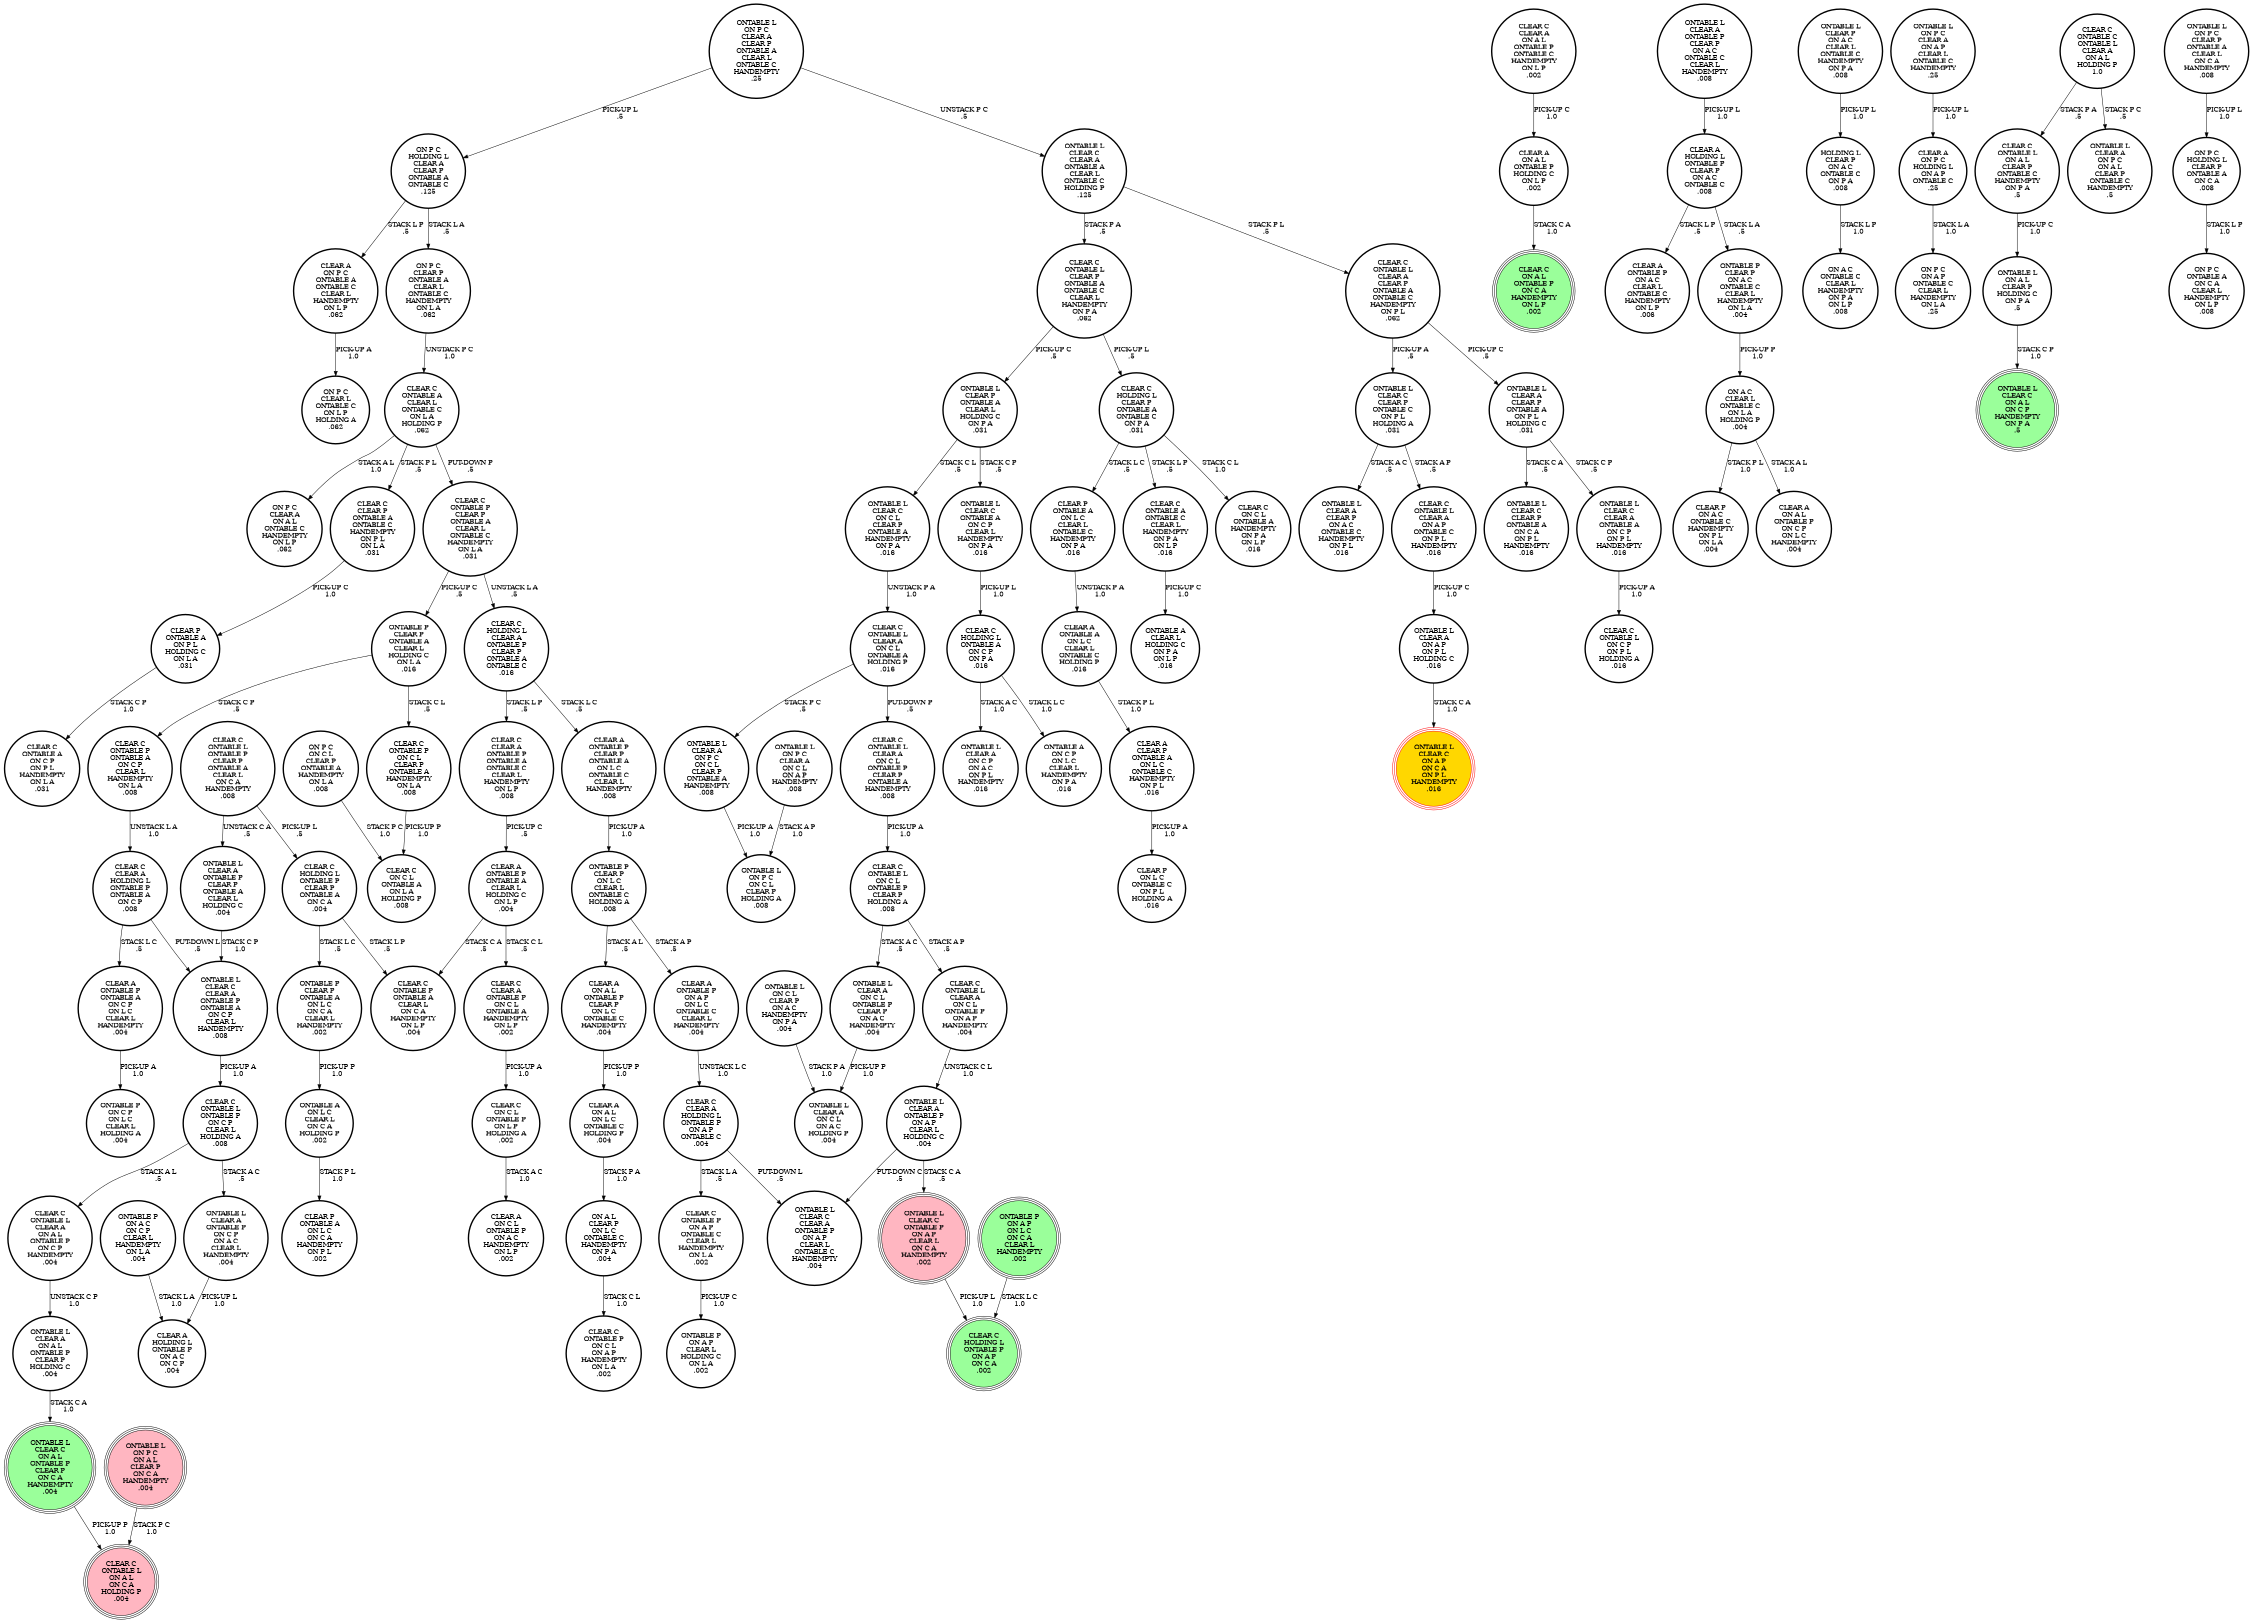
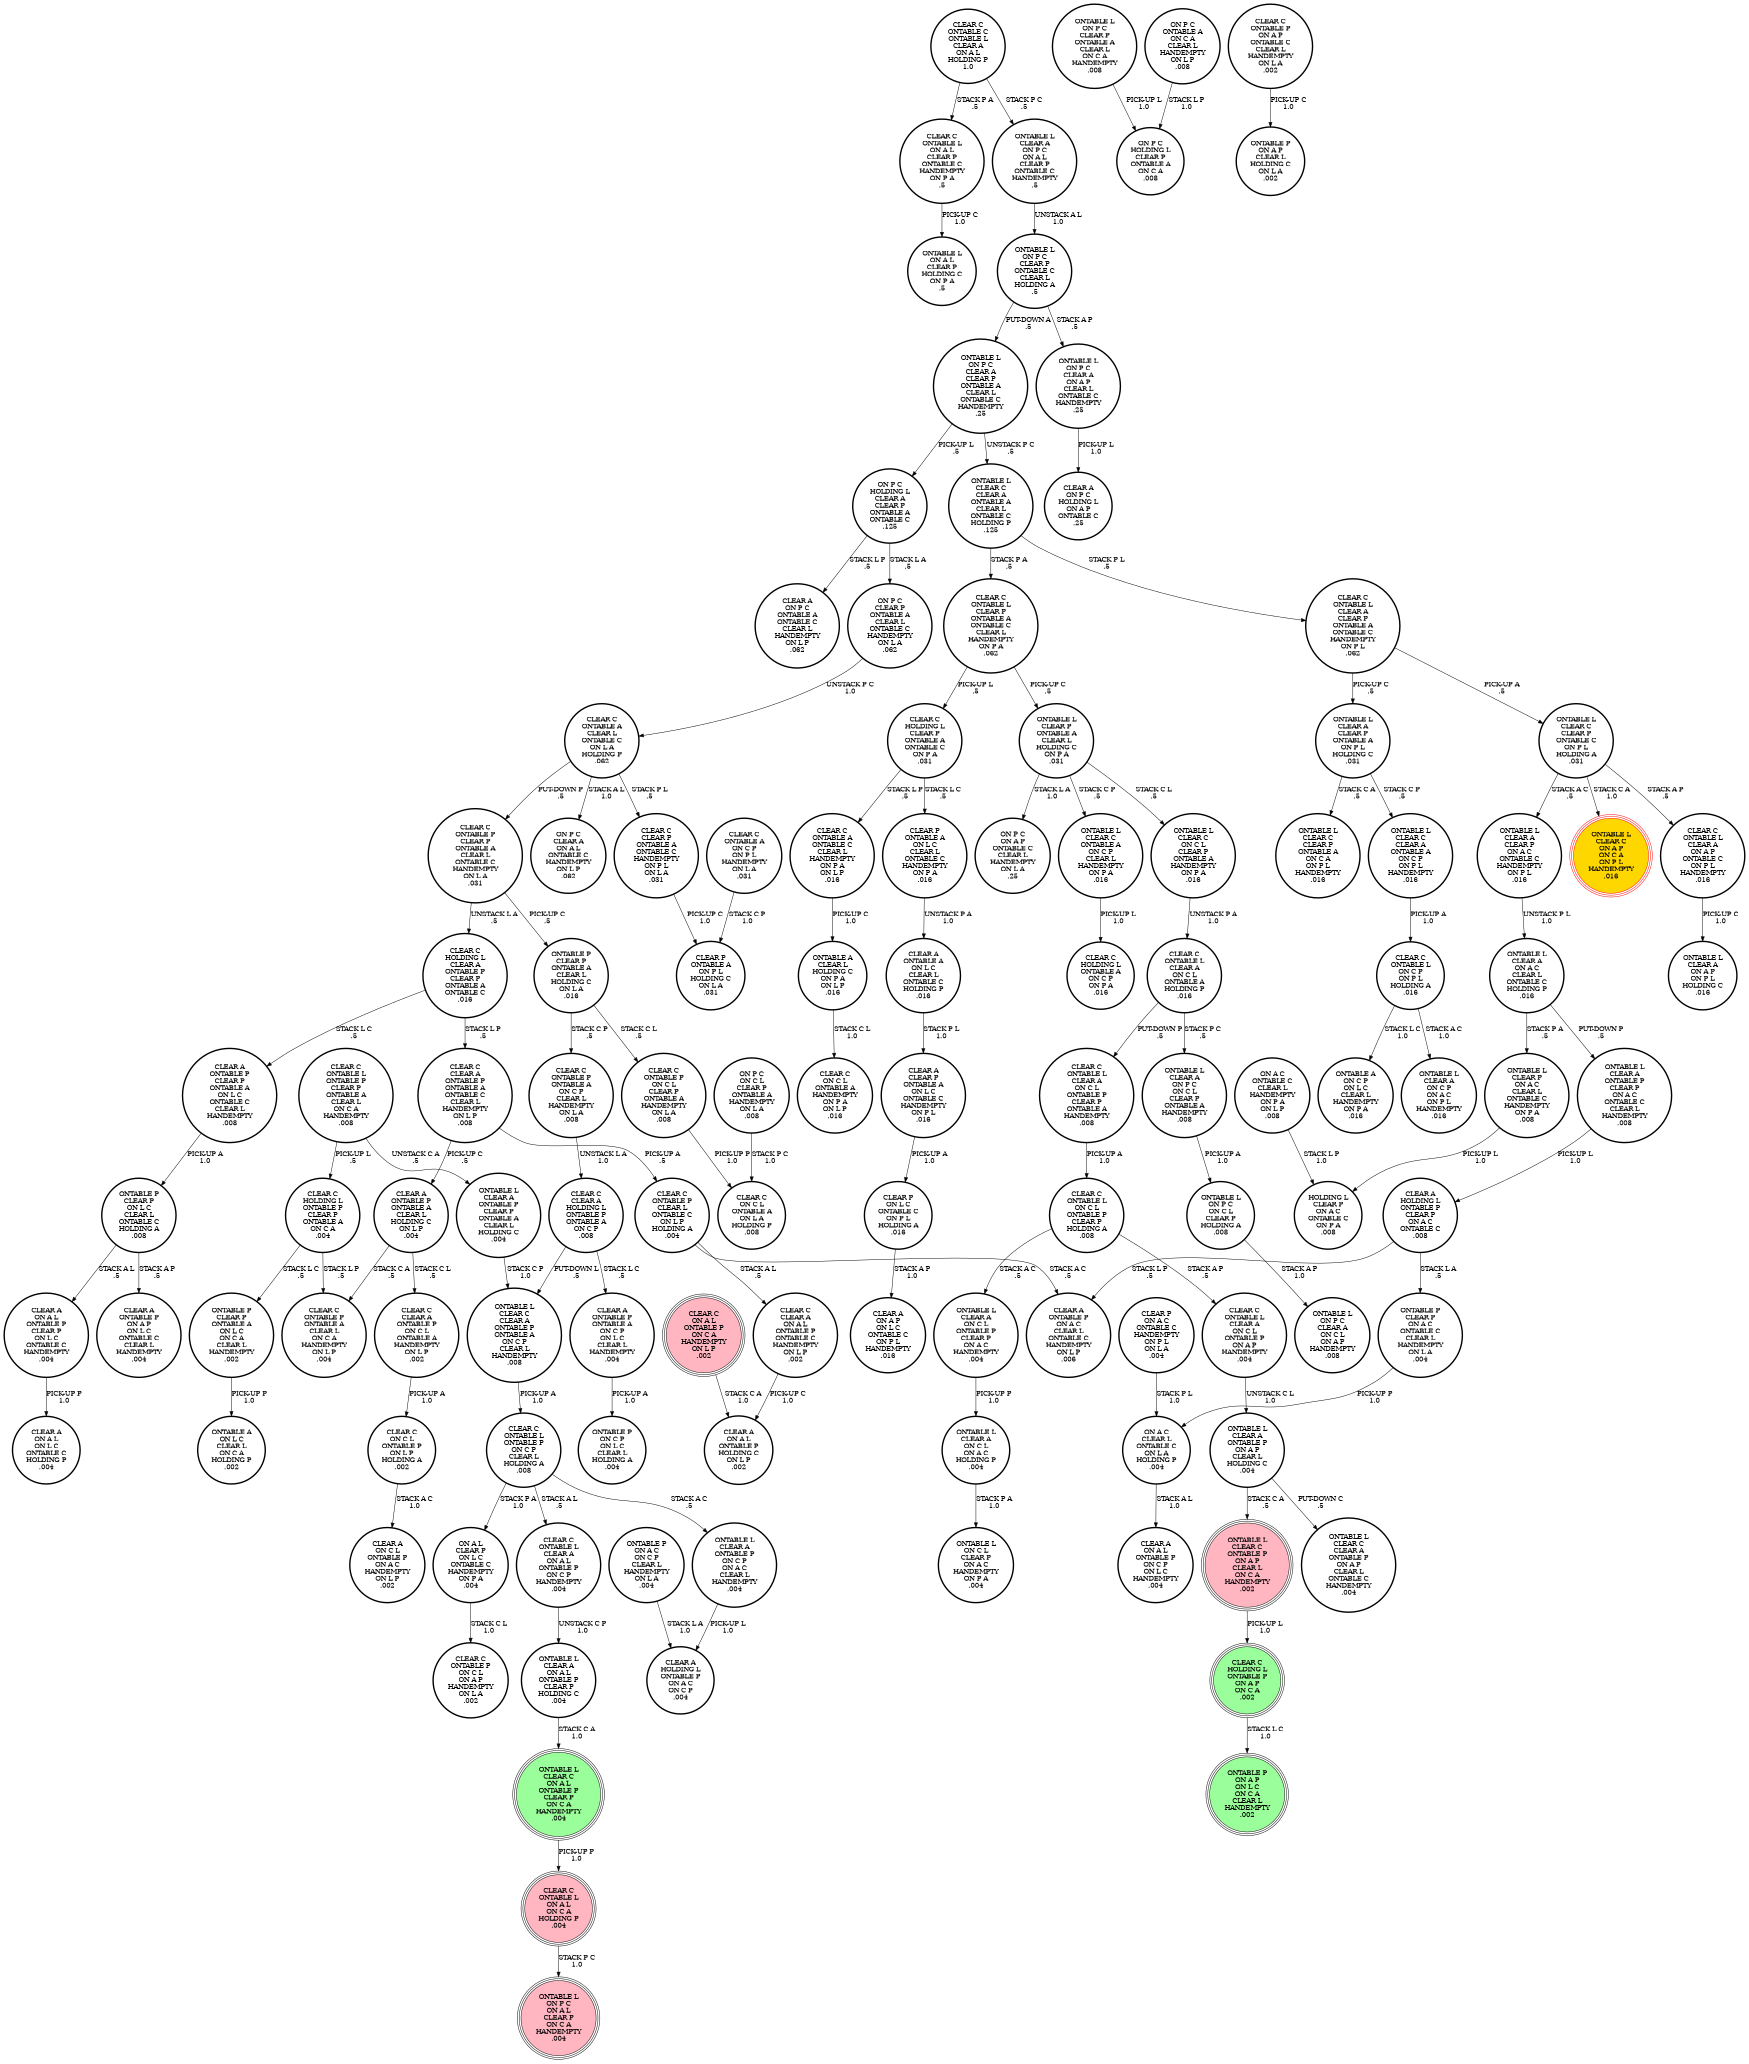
(1534, 225) -> (722, 1394)
(1840, 227) -> (1300, 1155)
(1933, 227) -> (1031, 794)
(2207, 227) -> (1167, 103)
none -> (1035, 271)
(1534, 291) -> (704, 1335)
(336, 410) -> none
(2017, 410) -> none
(1196, 465) -> (834, 1031)
(1726, 465) -> (1156, 1392)
(111, 699) -> (728, 915)
(1434, 703) -> (1592, 794)
(981, 704) -> (1424, 1032)
(1022, 704) -> (1382, 1031)
(778, 828) -> (1275, 1271)
none -> (1527, 976)
(804, 1066) -> (976, 1503)
(701, 1123) -> none
(604, 1177) -> (496, 1504)
none -> (672, 1215)
(319, 1238) -> none
(1002, 1296) -> (1247, 1733)
none -> (888, 1335)
(133, 1524) -> (559, 1959)
